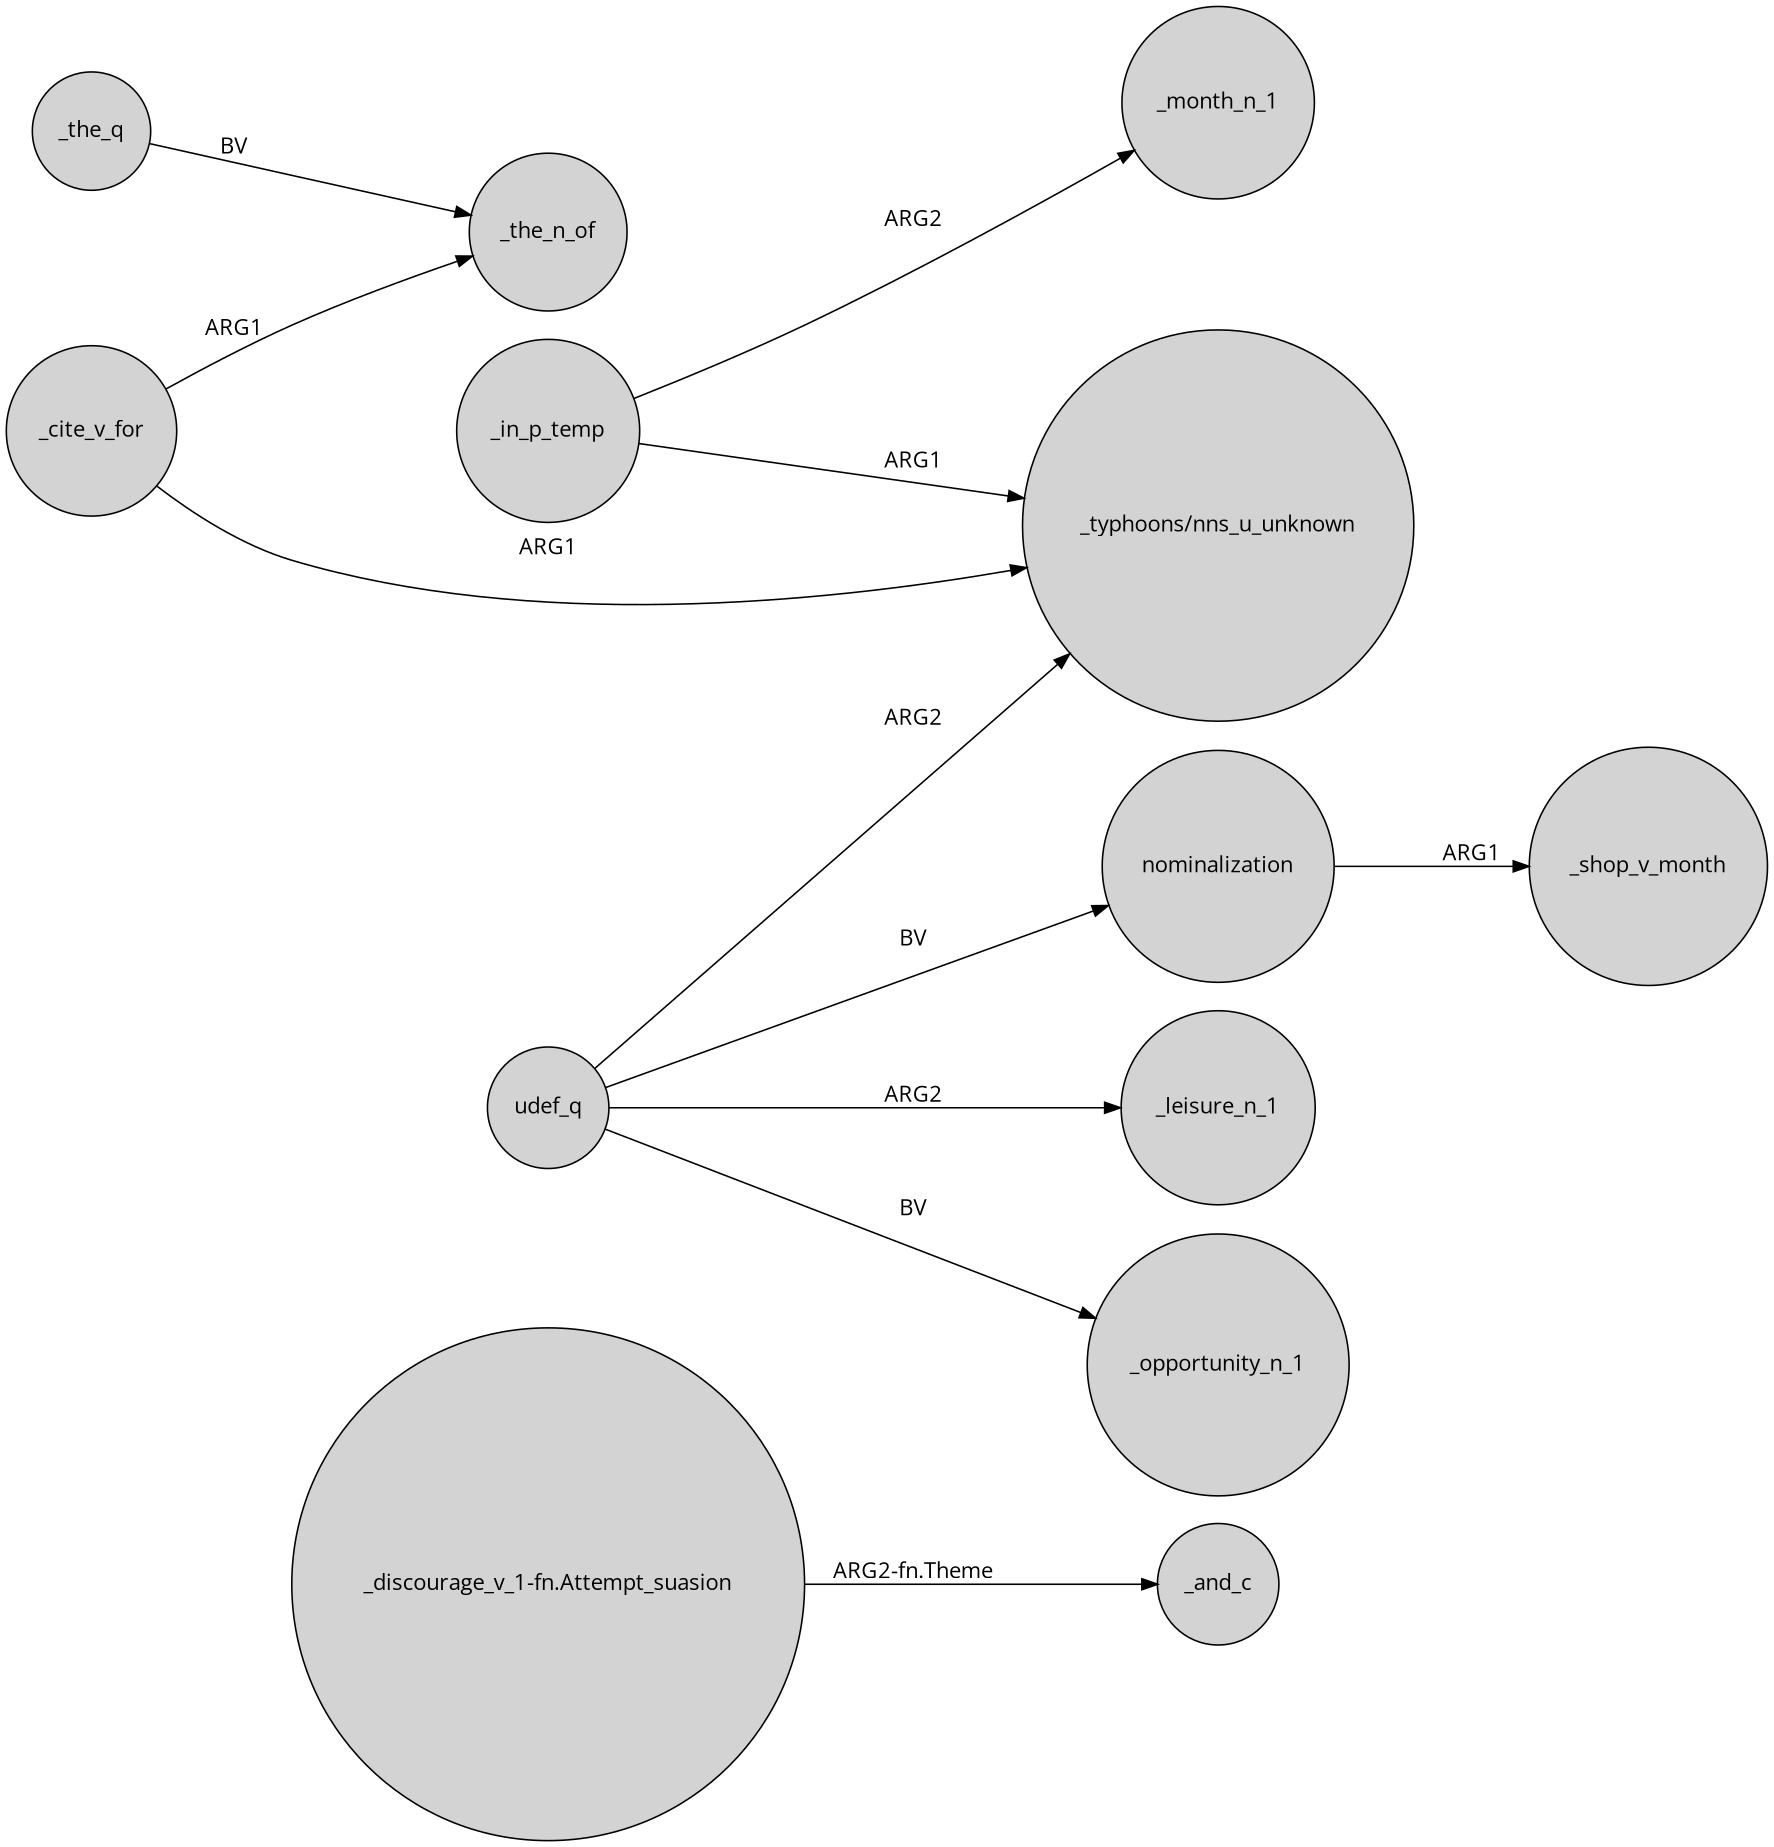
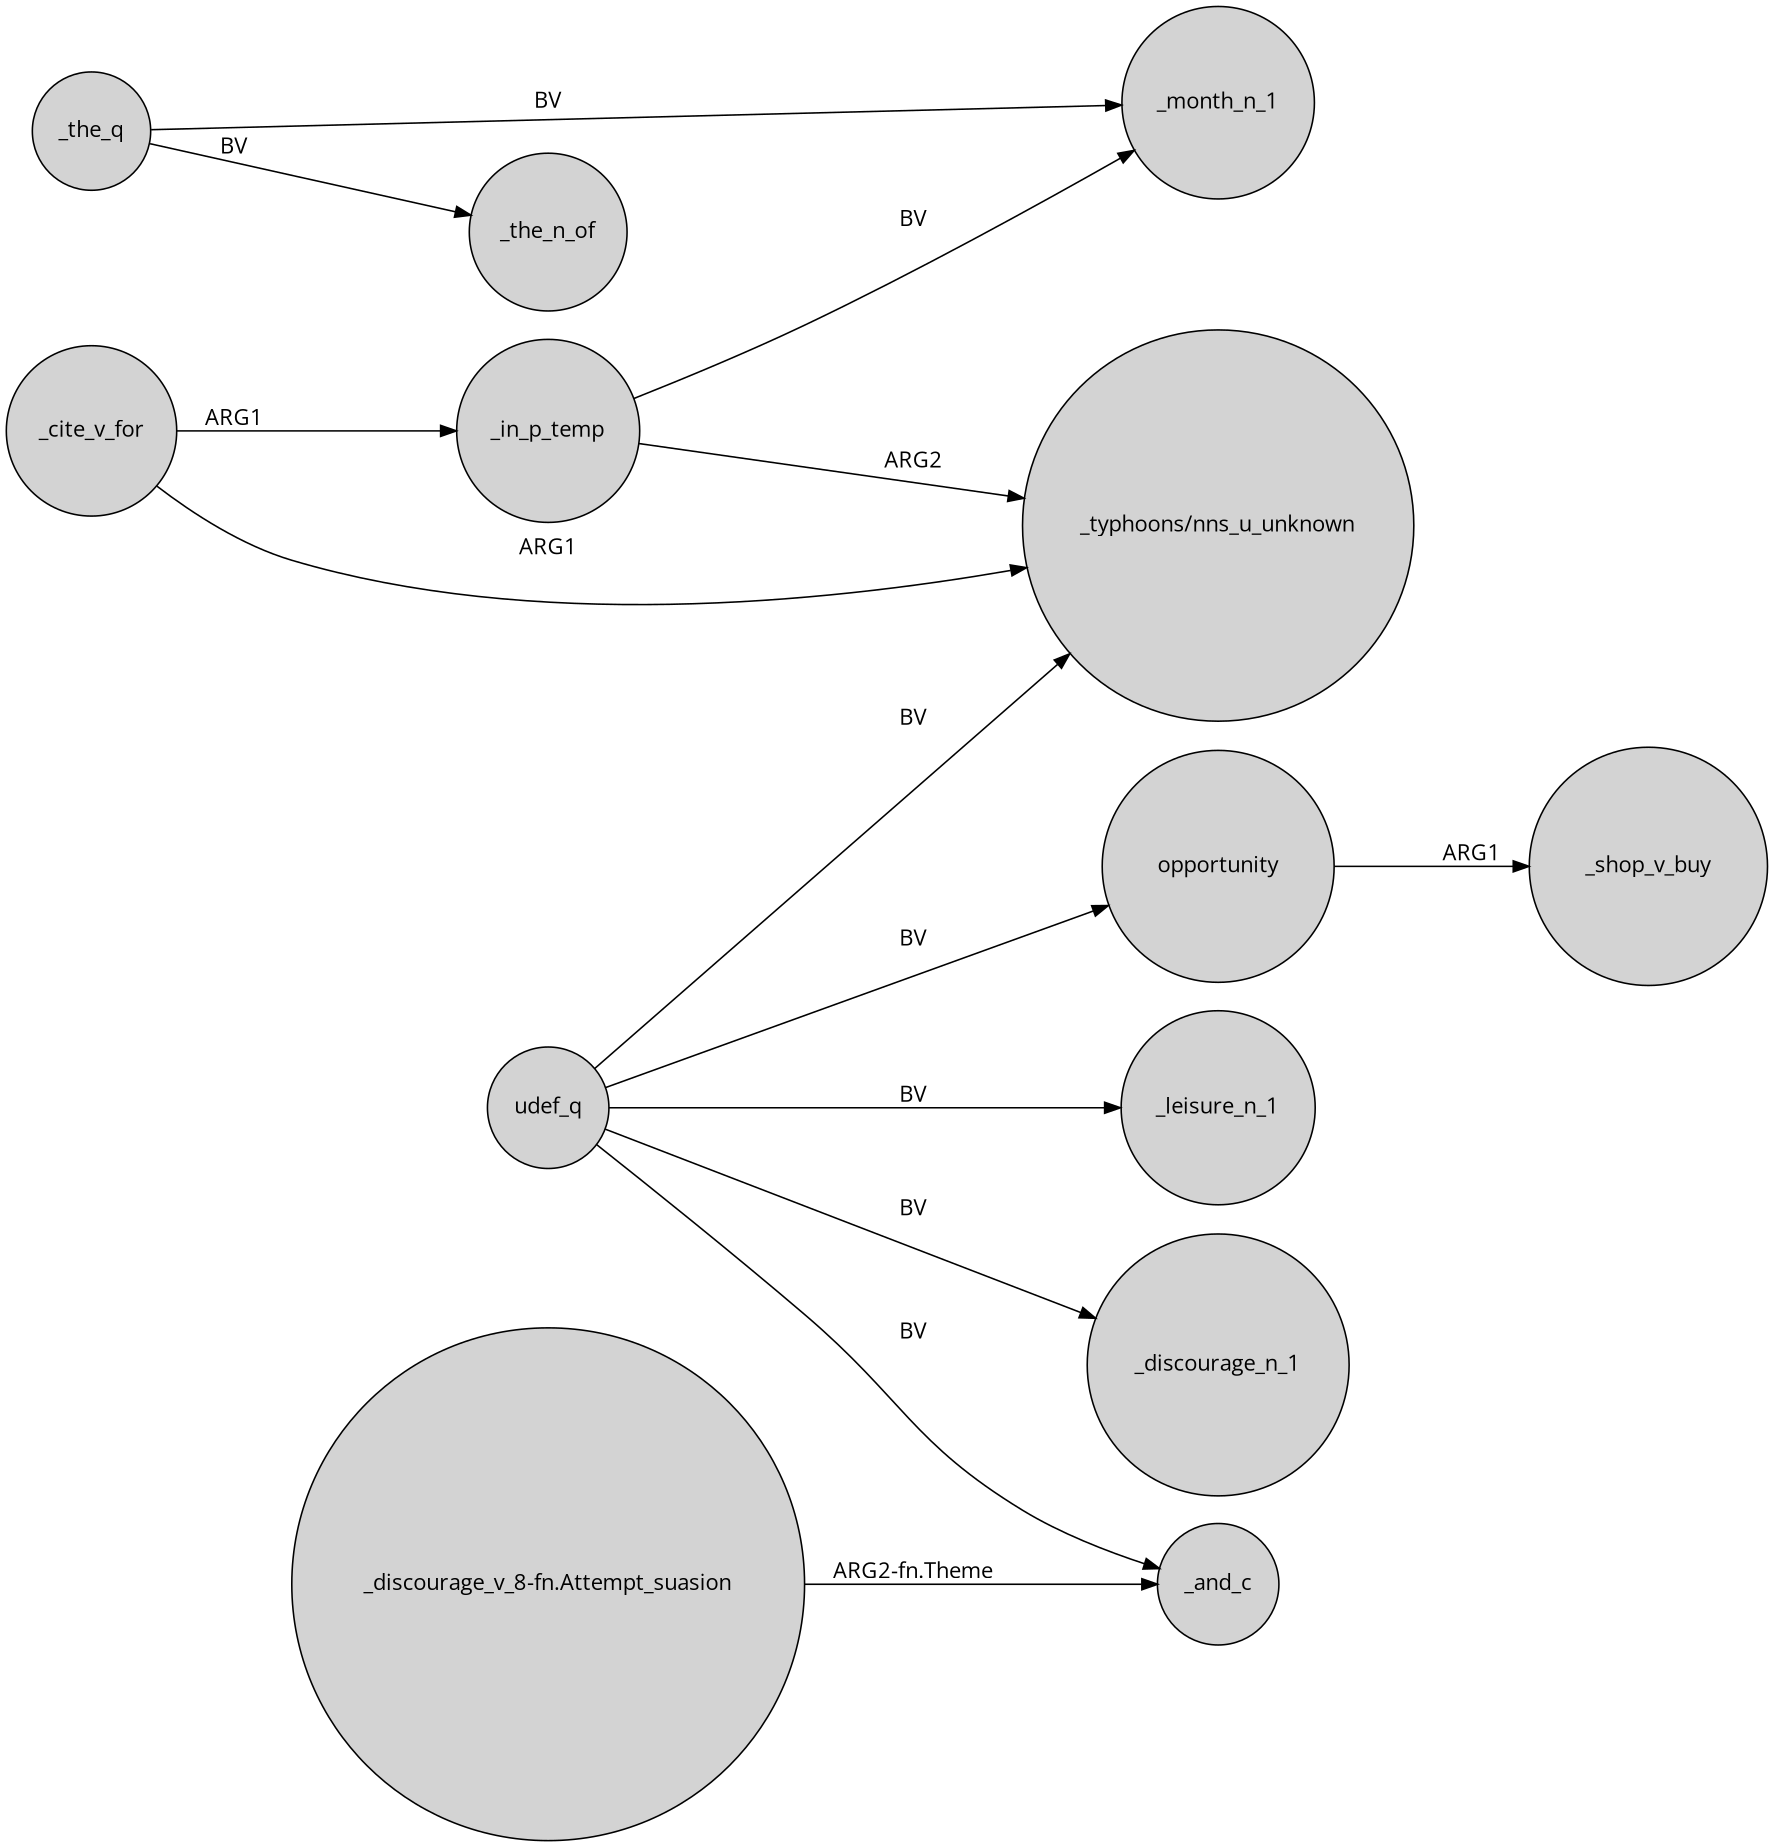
none -> (628, 118)
(913, 220) -> (913, 220)
(308, 318) -> (308, 431)
(913, 462) -> (913, 462)
(913, 719) -> (913, 719)
(1218, 866) -> (1218, 866)
(1648, 866) -> (1648, 866)
(913, 1096) -> (913, 1096)
(1218, 1365) -> (1218, 1365)
none -> (862, 1369)
(548, 1584) -> (548, 1584)
